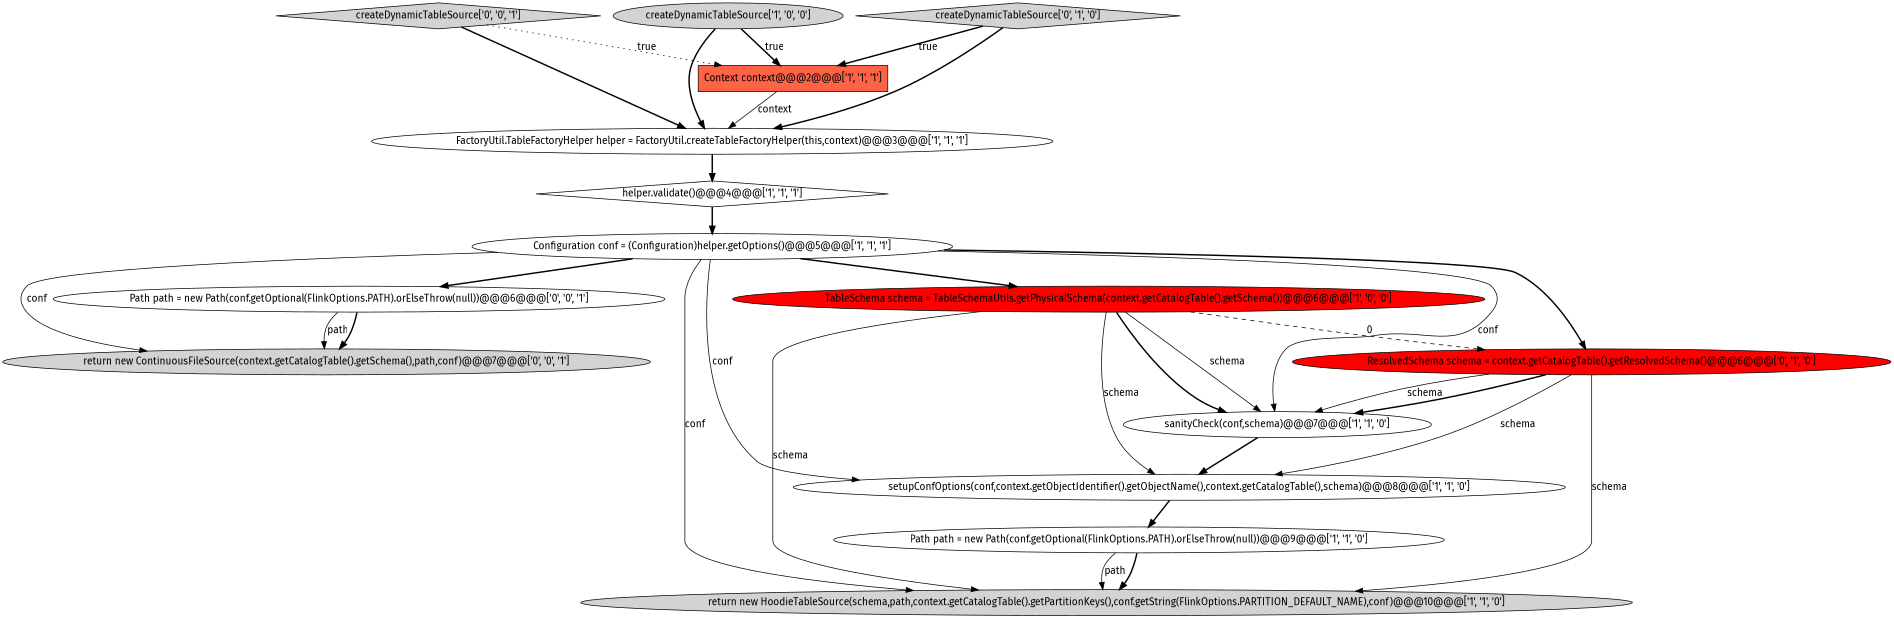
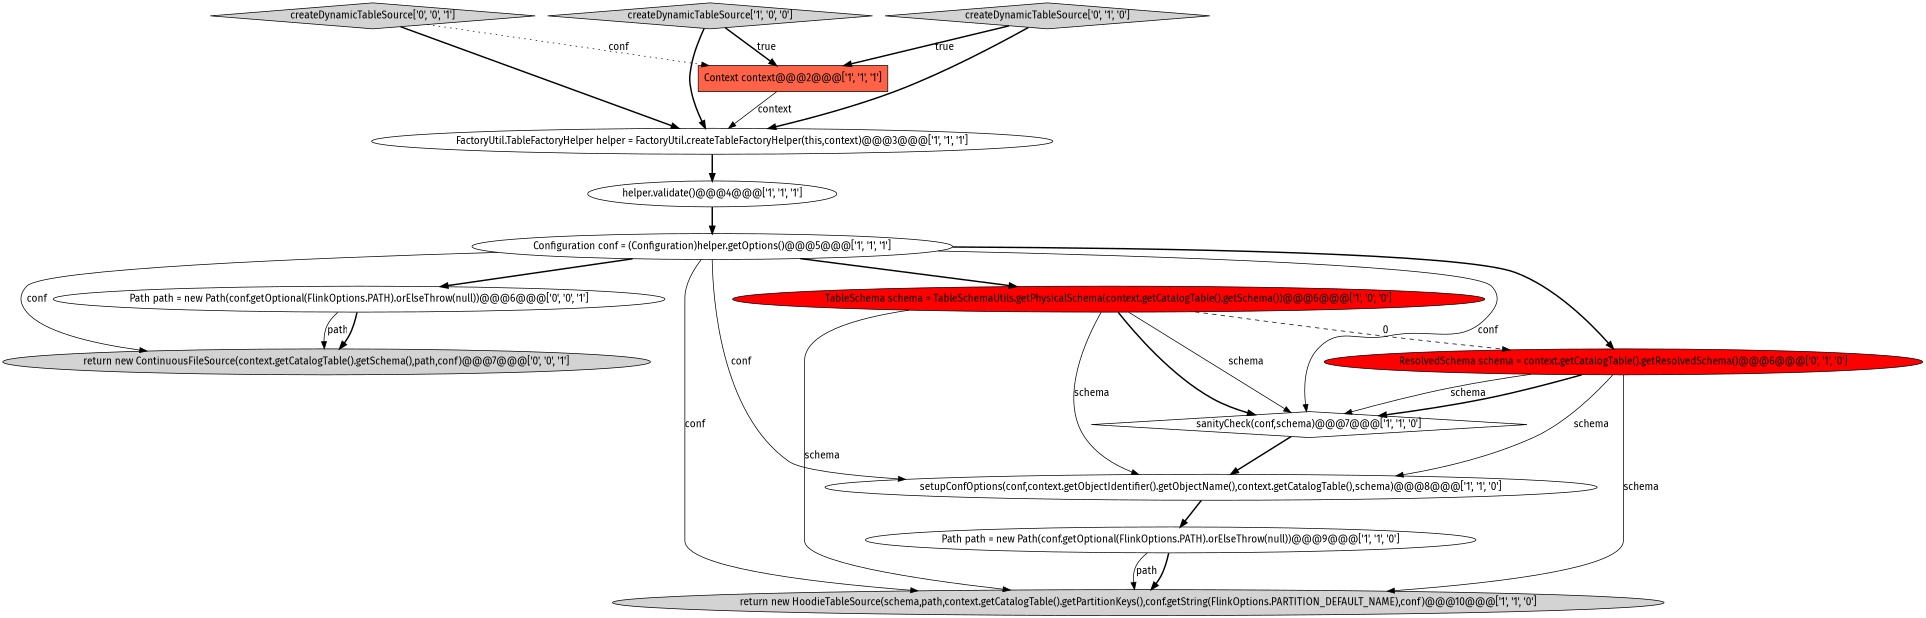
(728, 16) -> (710, 16)
(647, 47) -> (619, 47)
(712, 194) -> (712, 194)
(1277, 425) -> (1309, 425)
